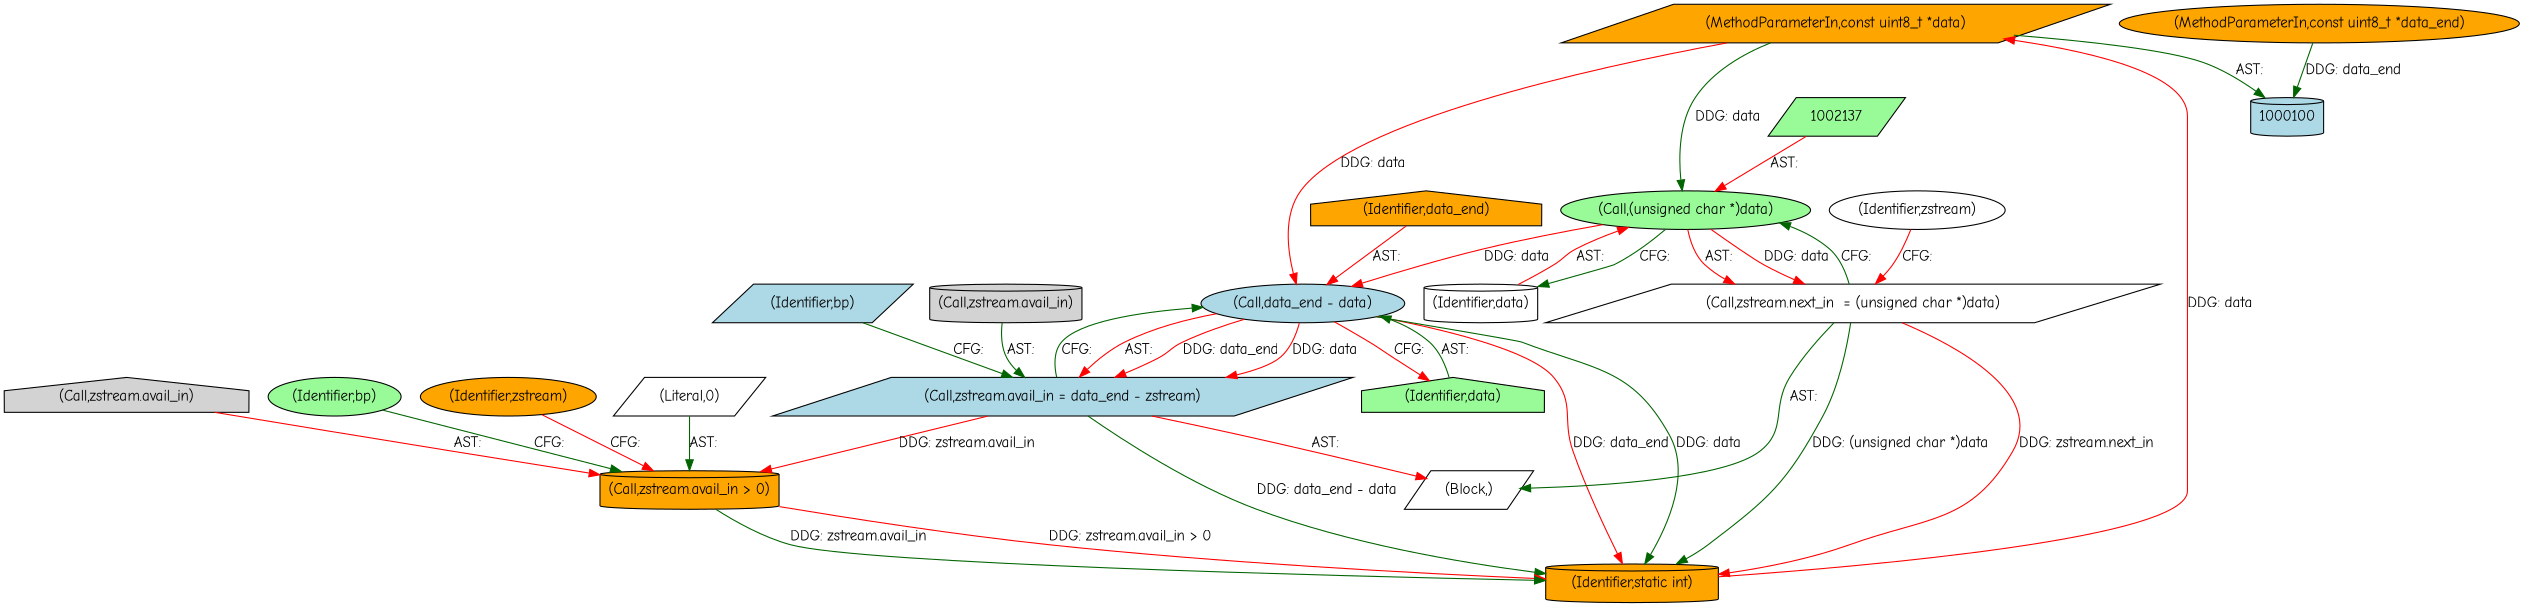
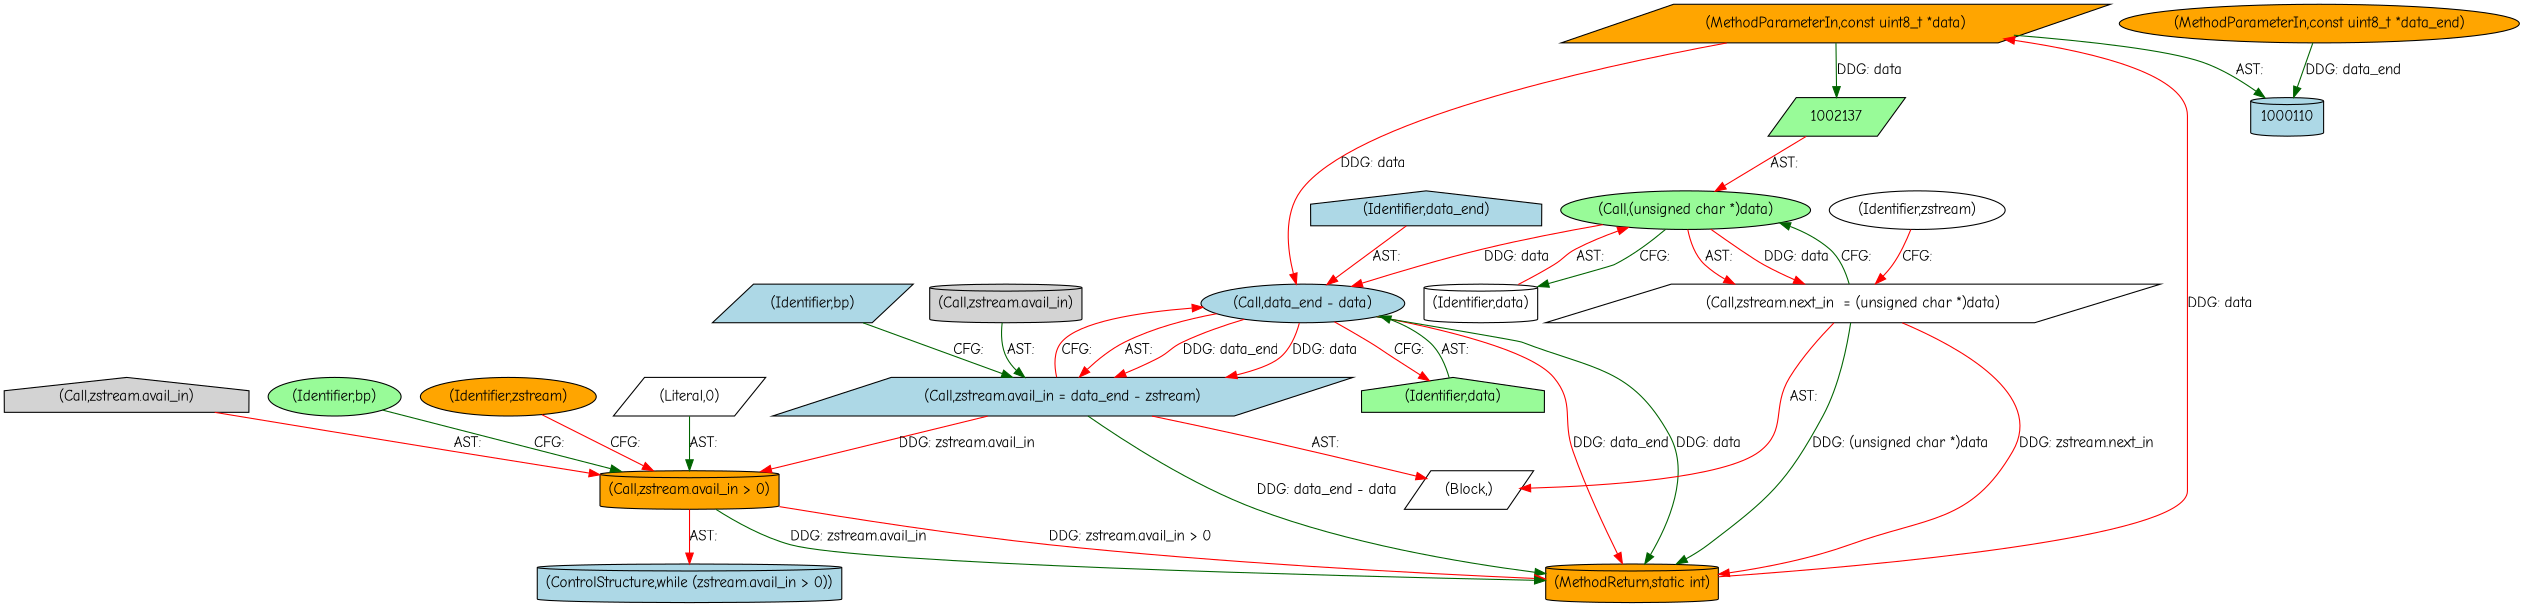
(1698, 94) -> (1836, 65)
(2287, 117) -> (2287, 117)
(1426, 210) -> (1426, 210)
(1106, 321) -> (1106, 321)
(1722, 467) -> (1722, 467)
none -> (690, 583)
(1632, 583) -> (1632, 583)
